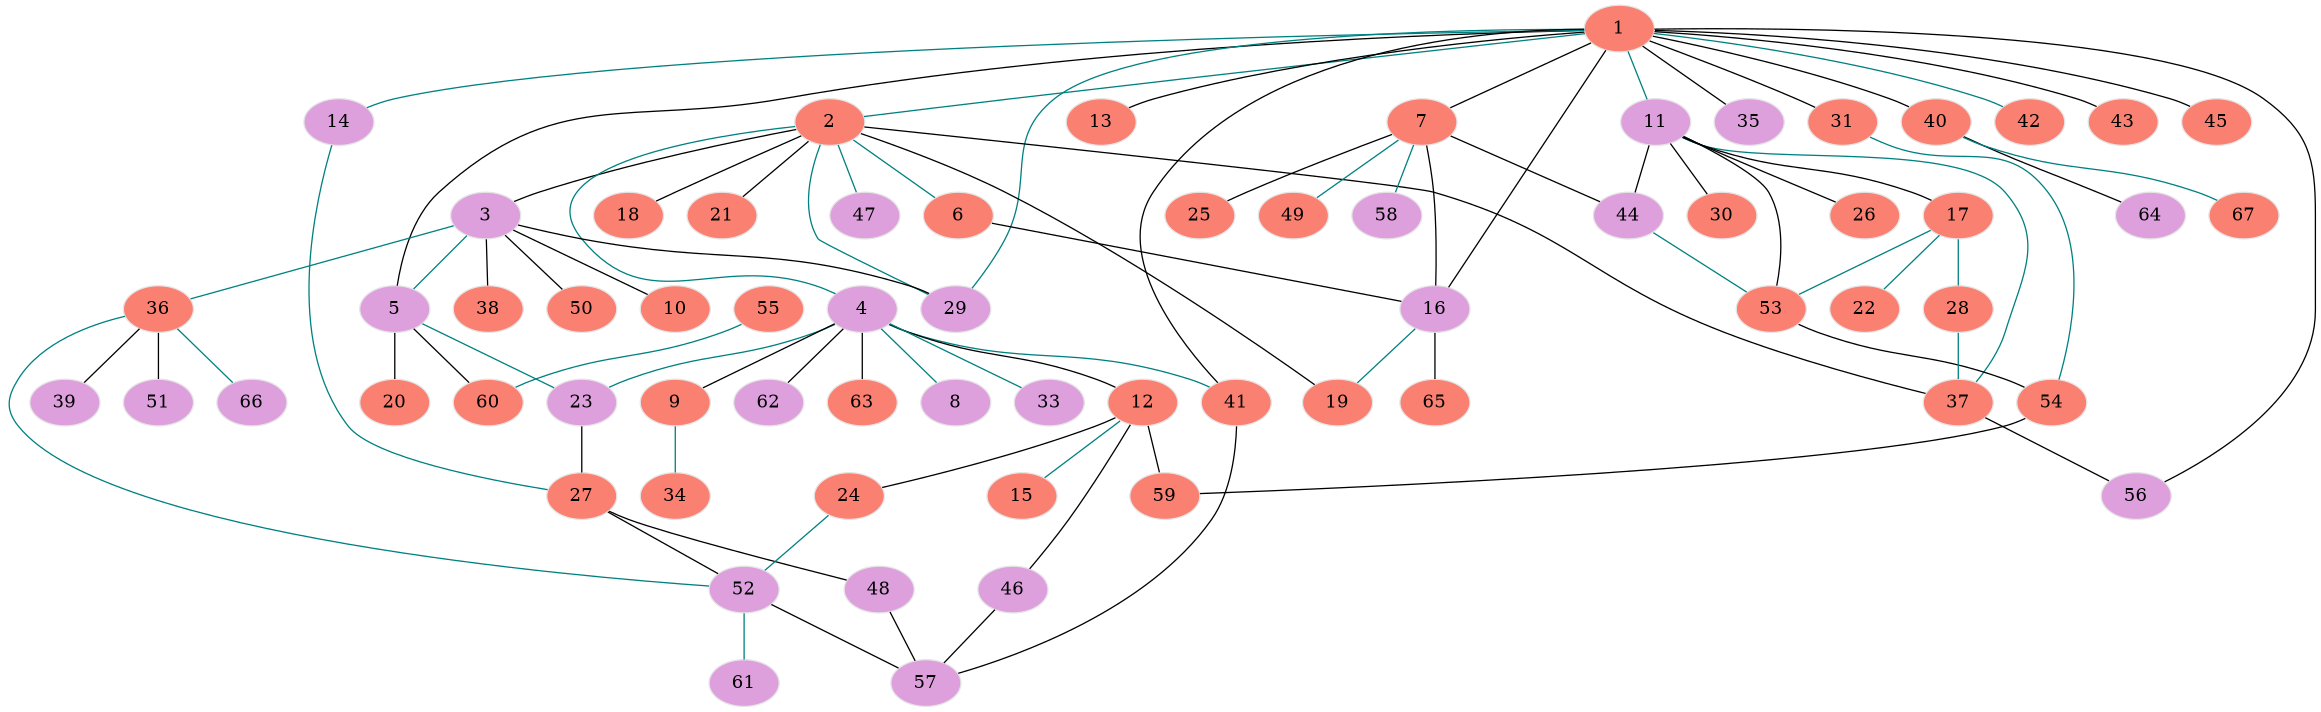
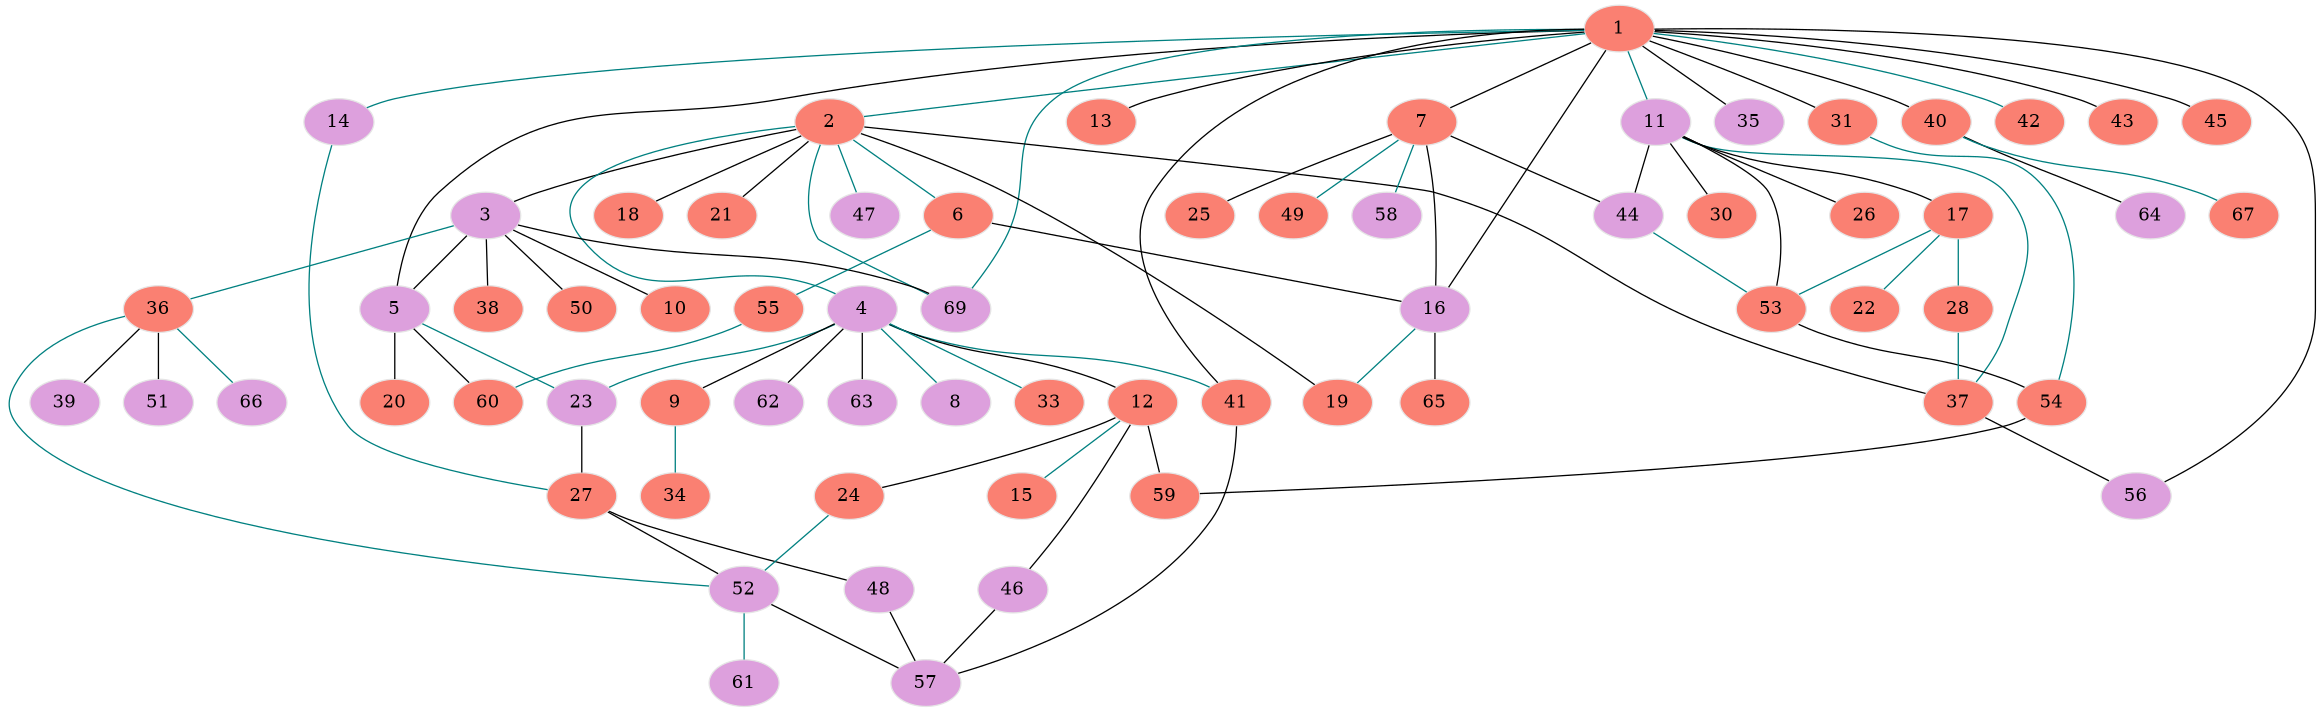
none -> (874, 257)
(440, 262) -> (440, 262)
(956, 309) -> (956, 309)
(862, 403) -> (862, 403)
(1049, 403) -> (1049, 403)
